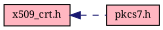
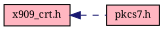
(37, 15) -> (37, 15)
